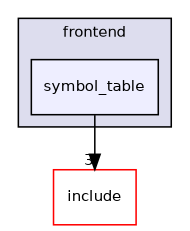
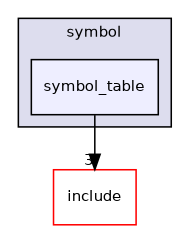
(95, 33) -> (95, 33)
